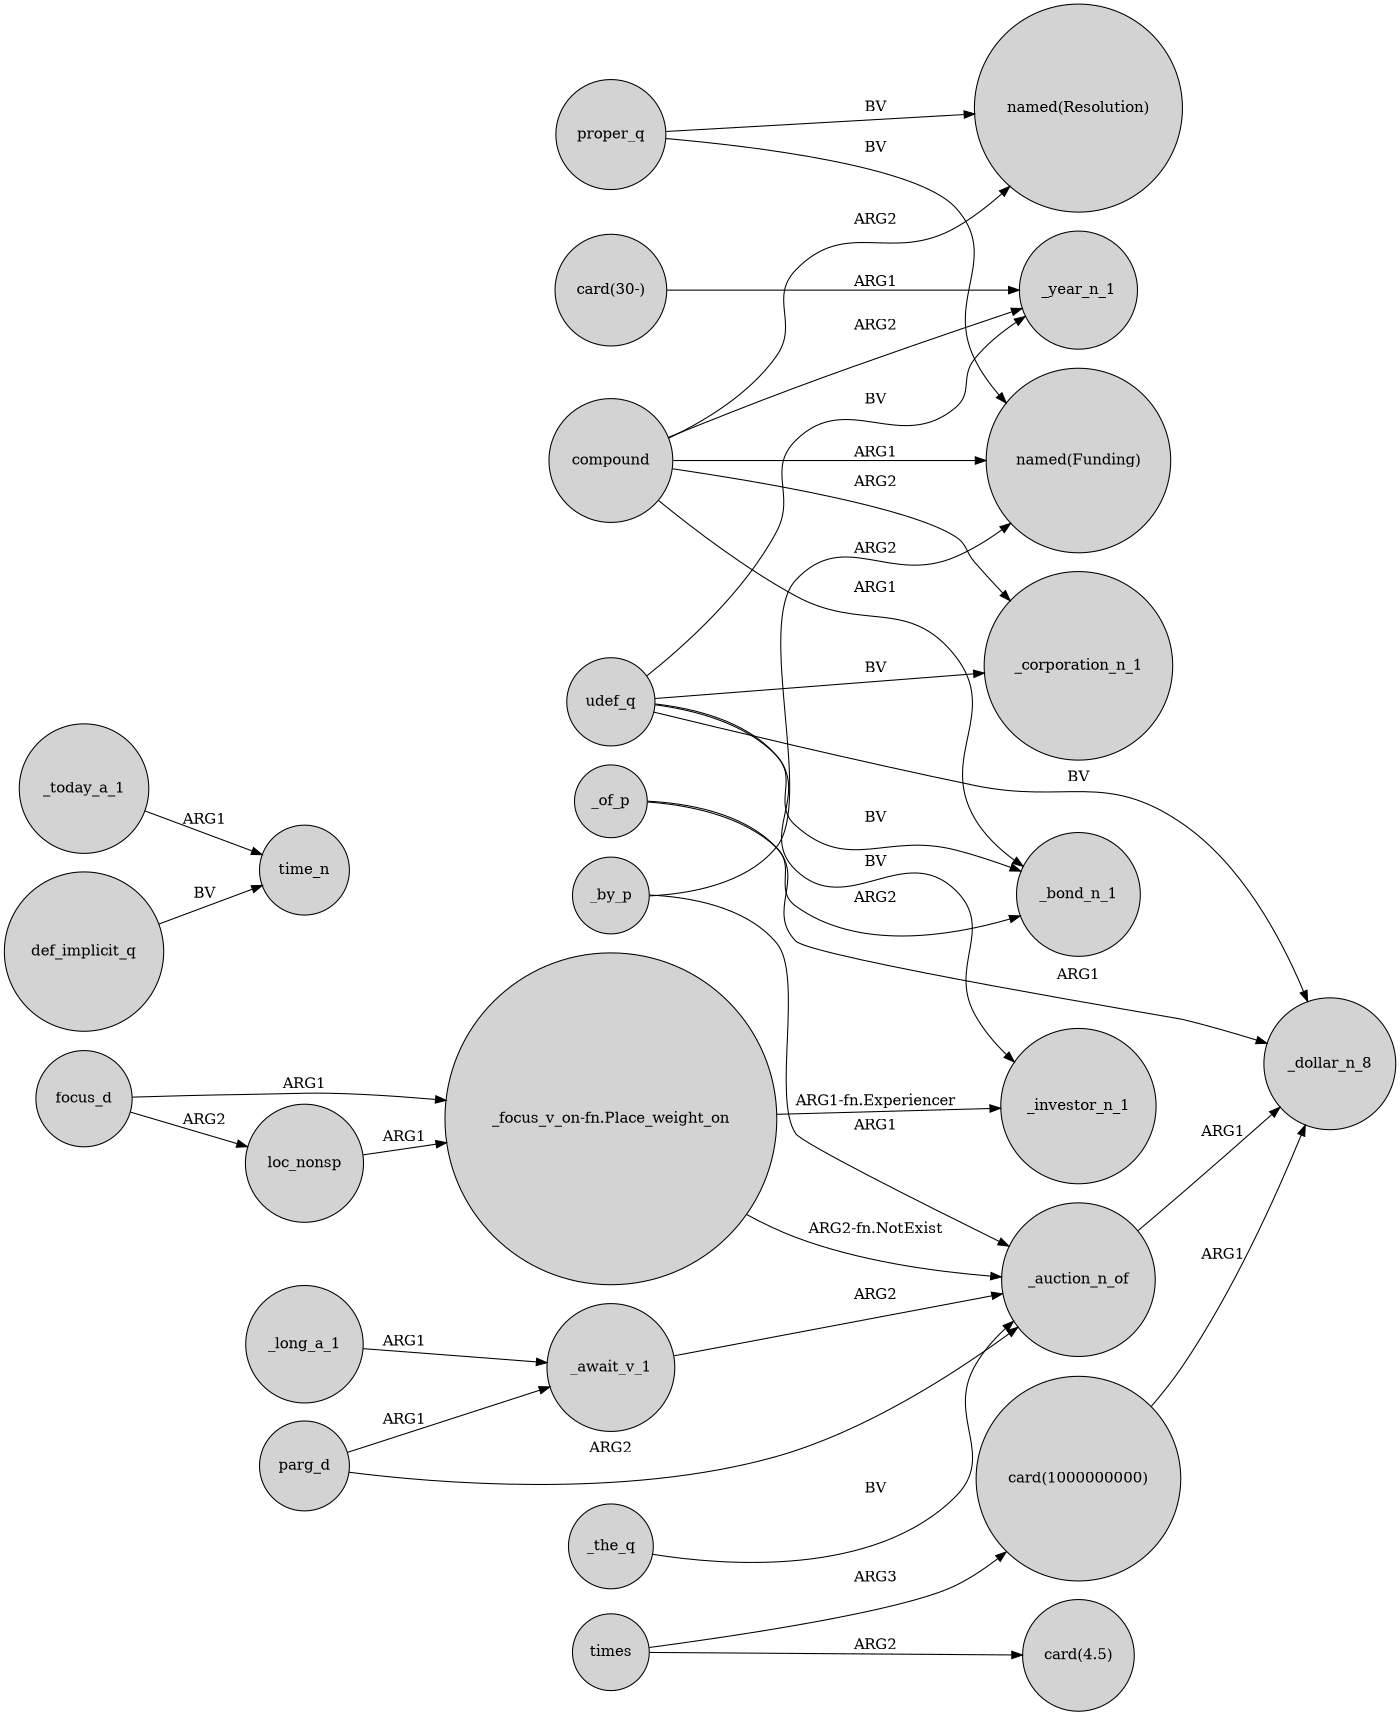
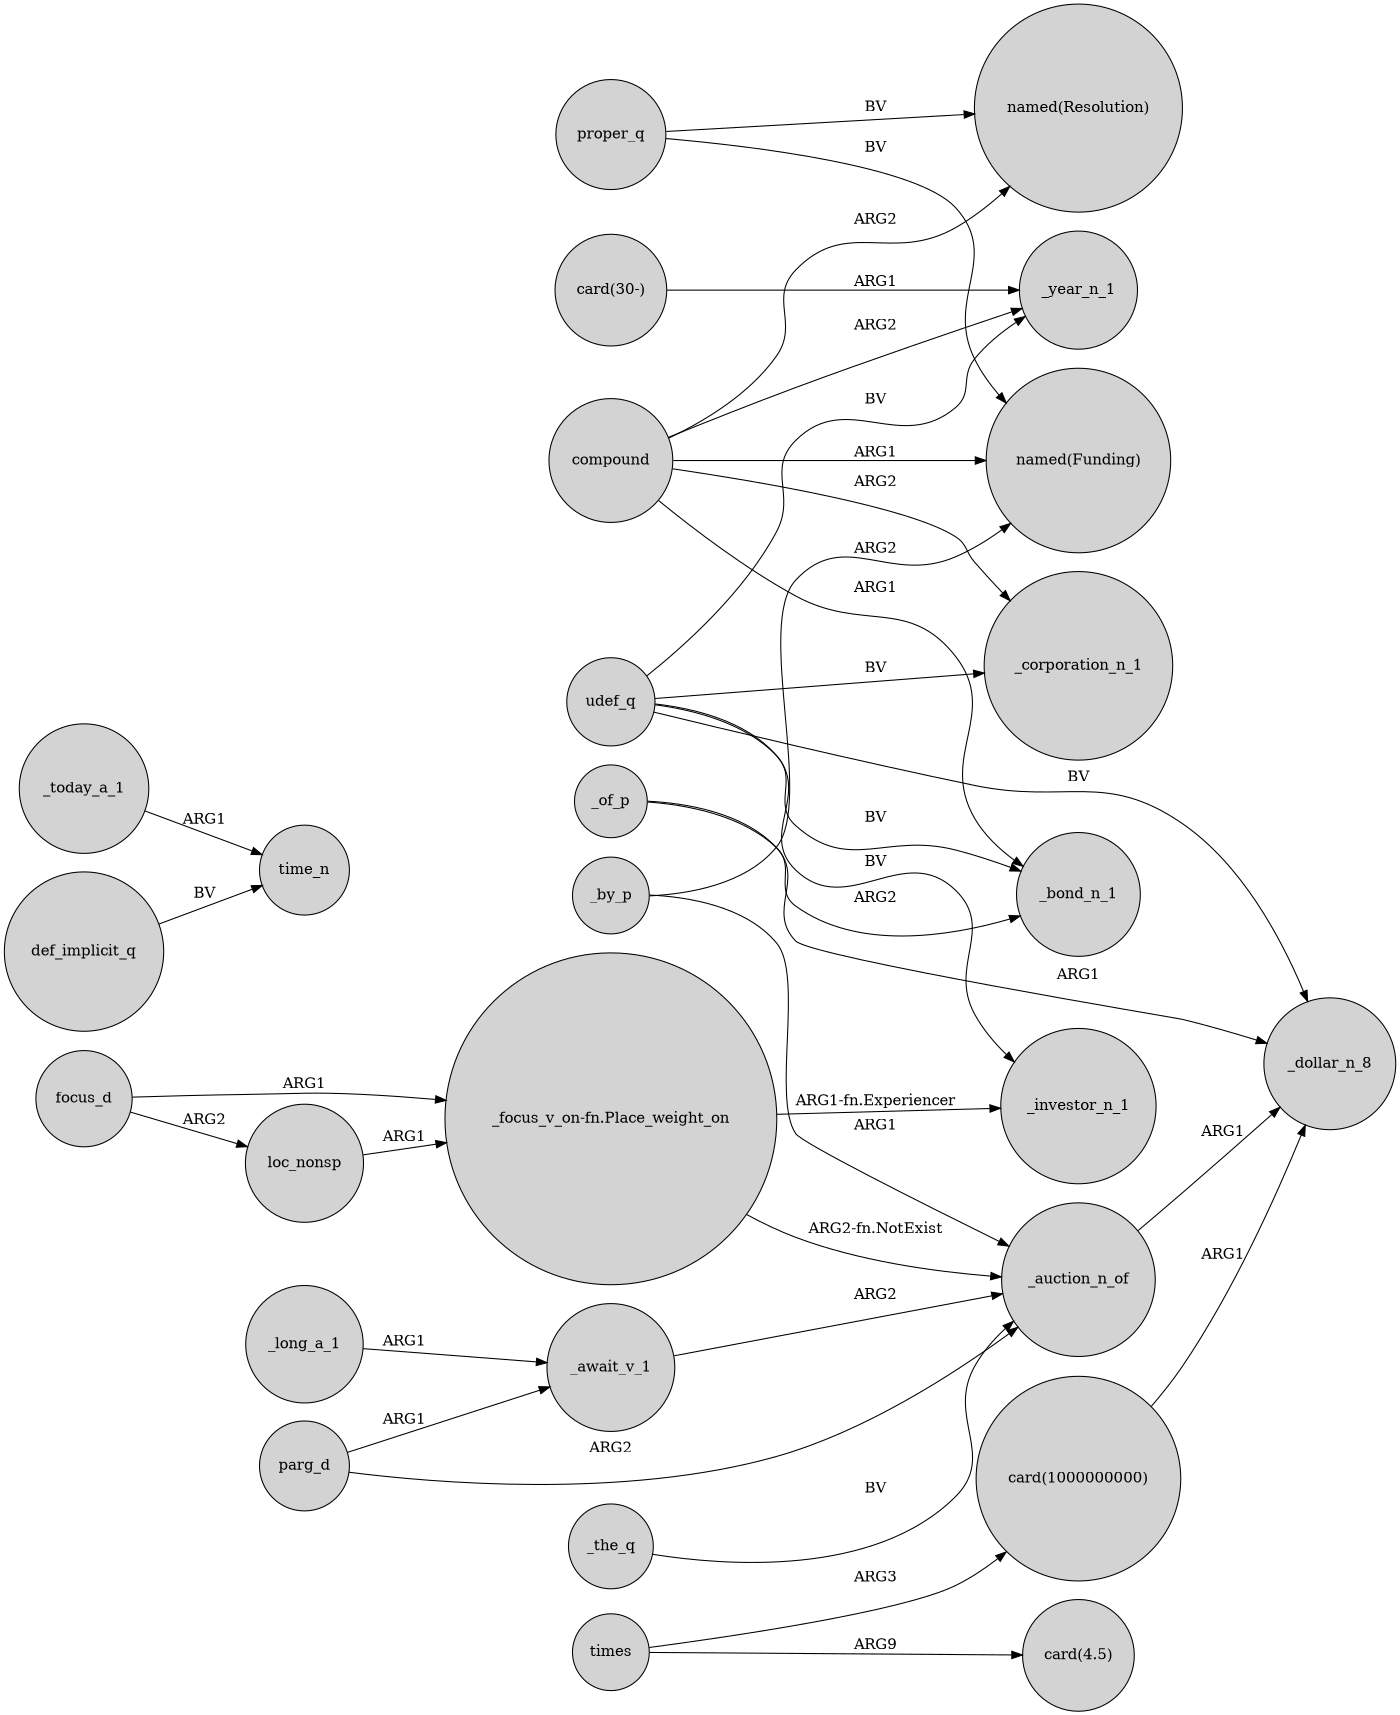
(876, 1645) -> (876, 1645)
